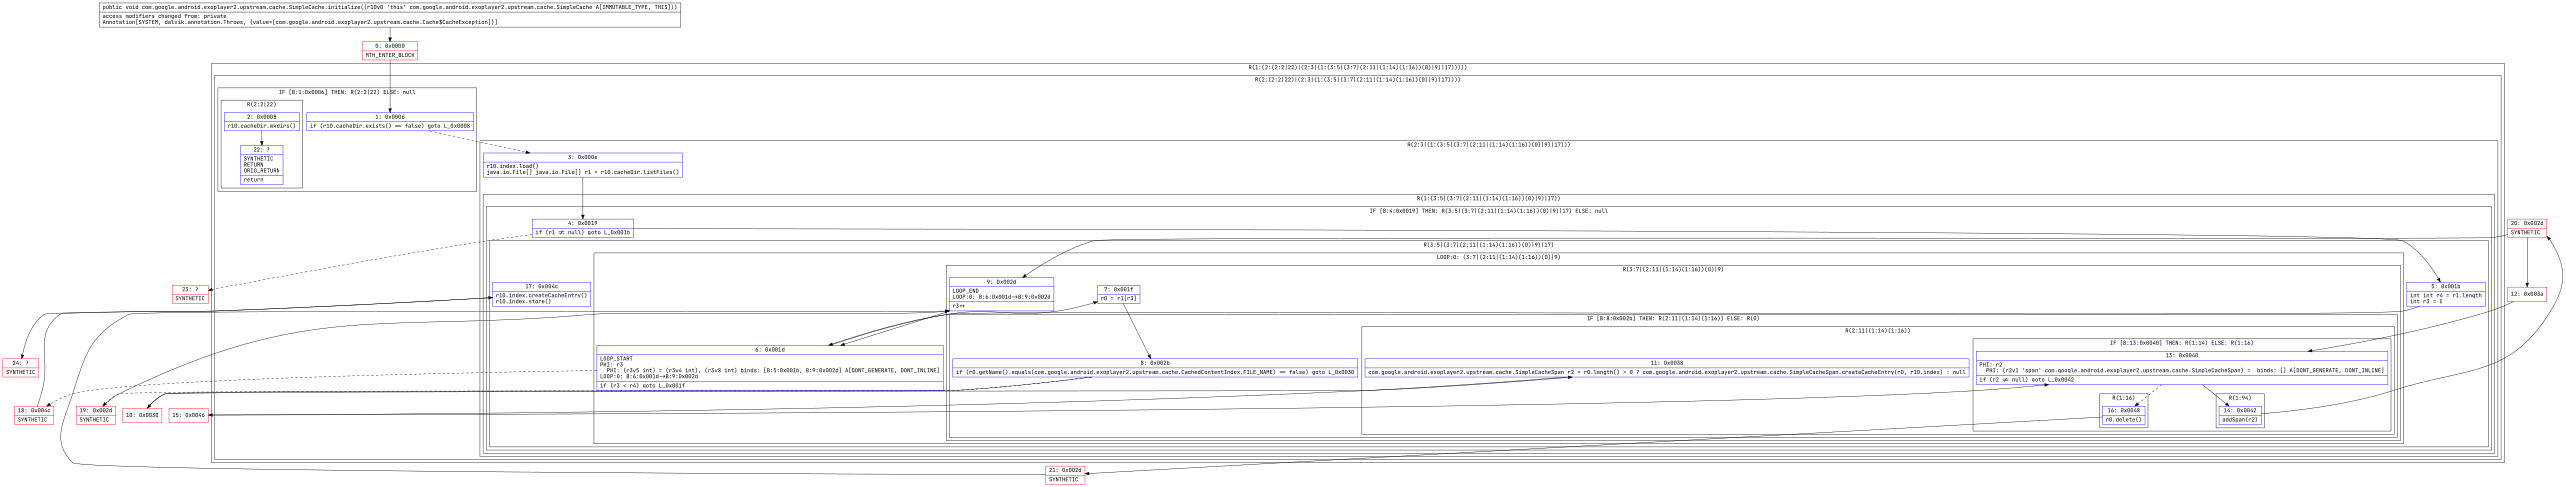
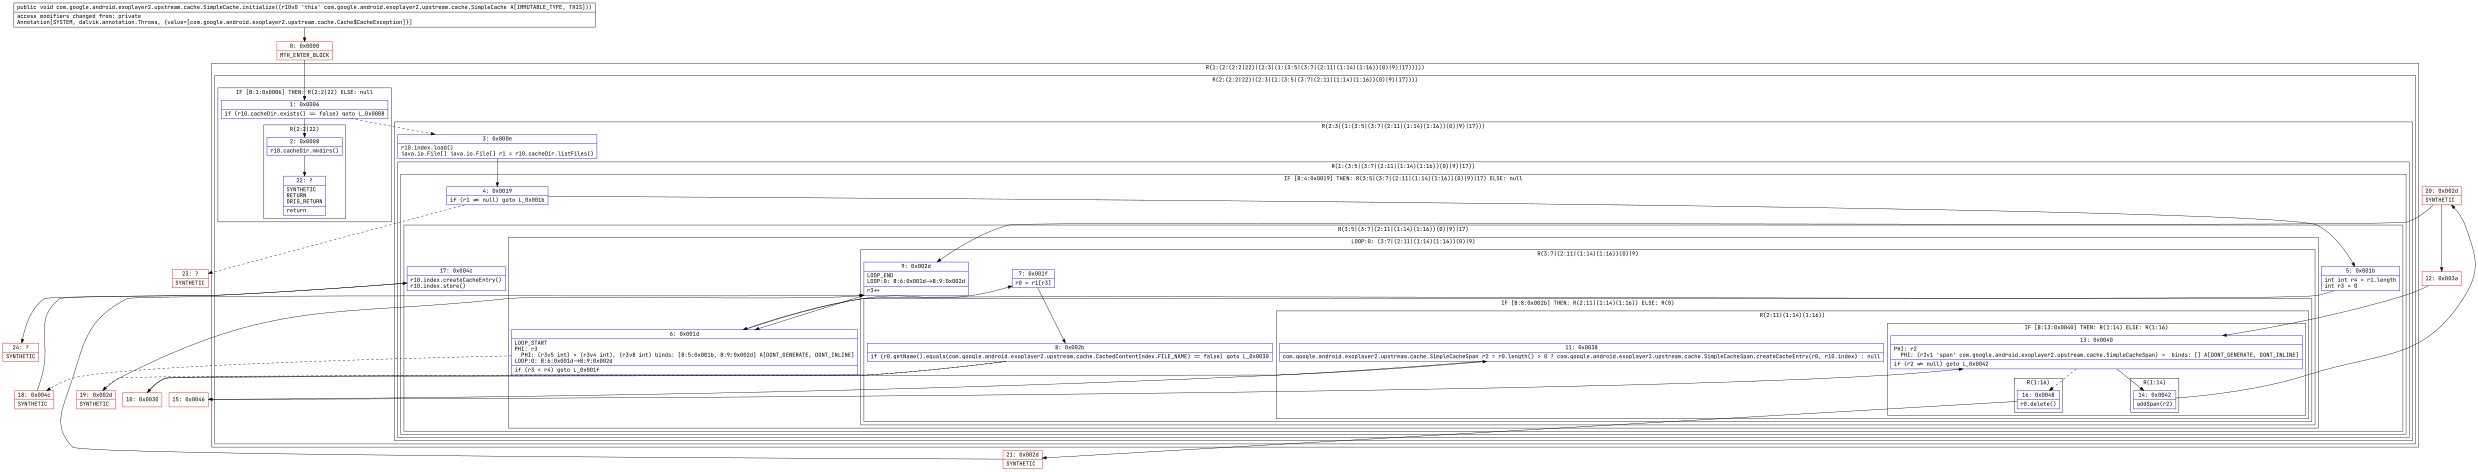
none -> (305, 127)
(2240, 398) -> (2155, 383)
